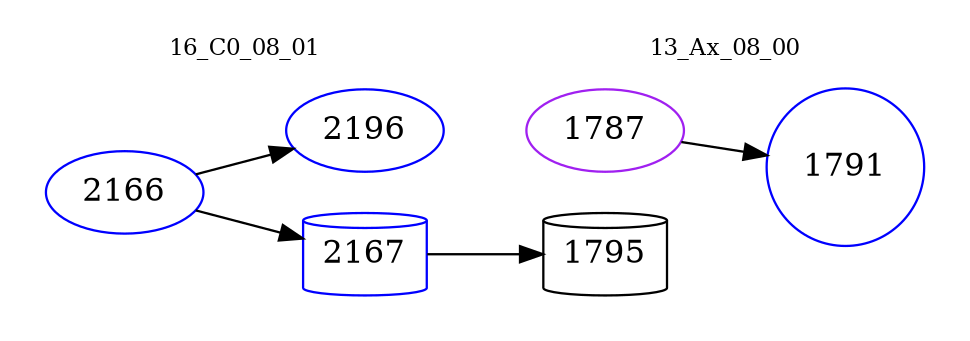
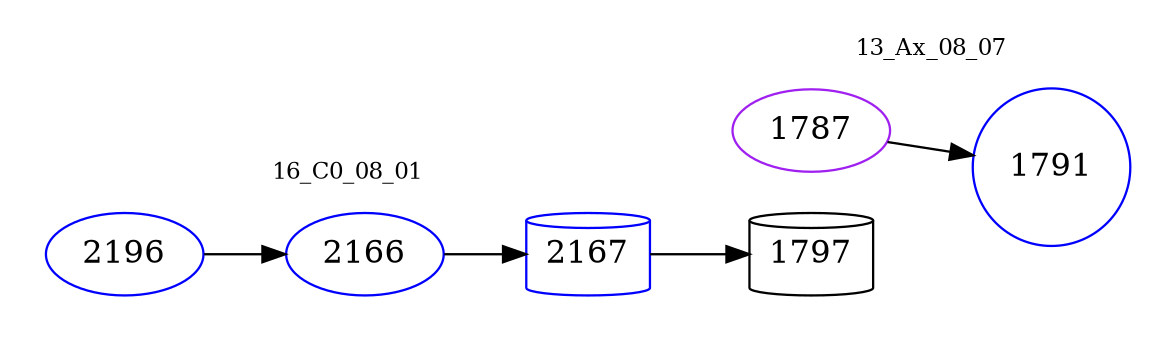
(725, 49) -> (931, 49)
(233, 164) -> (233, 254)
(605, 254) -> (811, 254)
